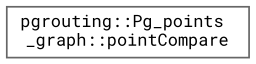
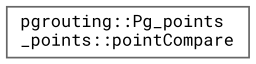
(128, 32) -> (128, 32)
